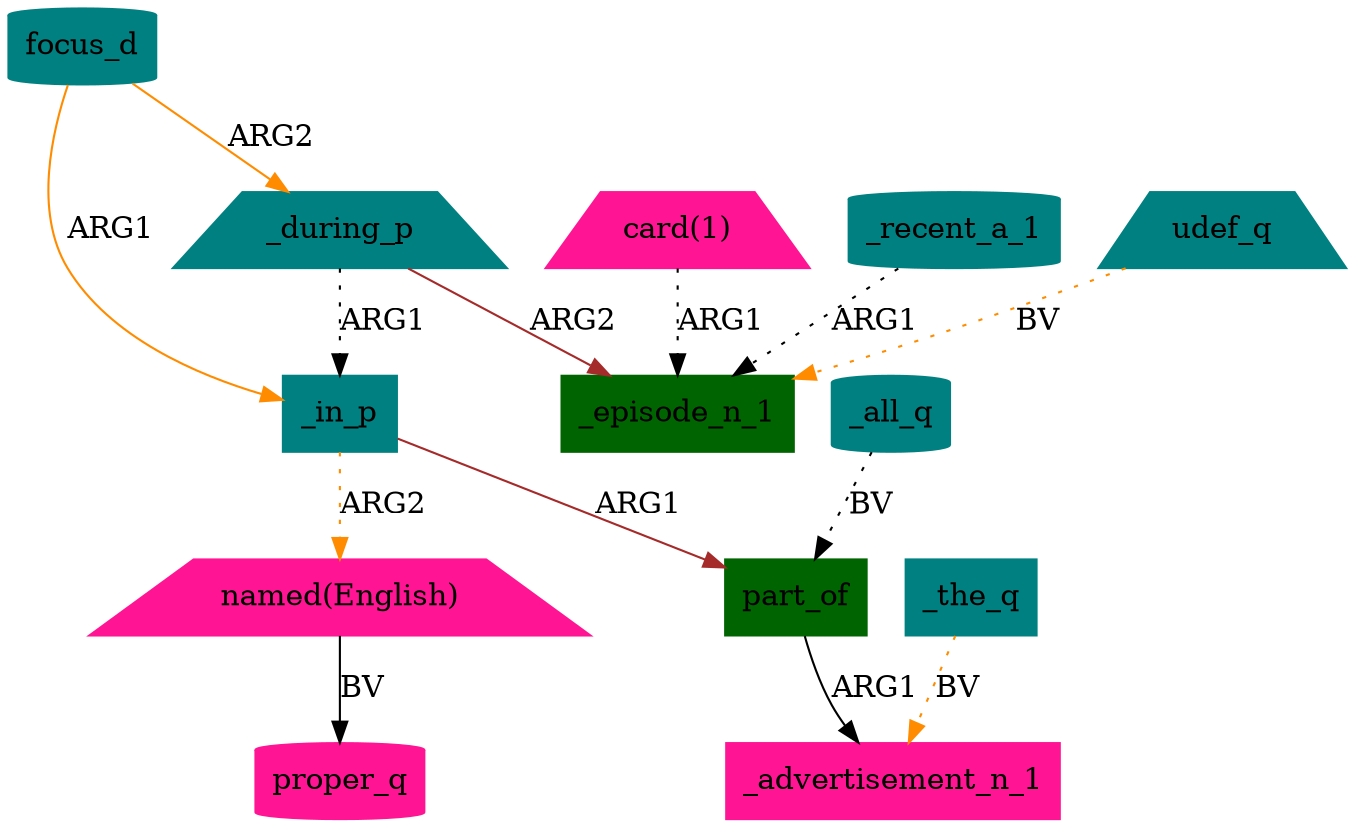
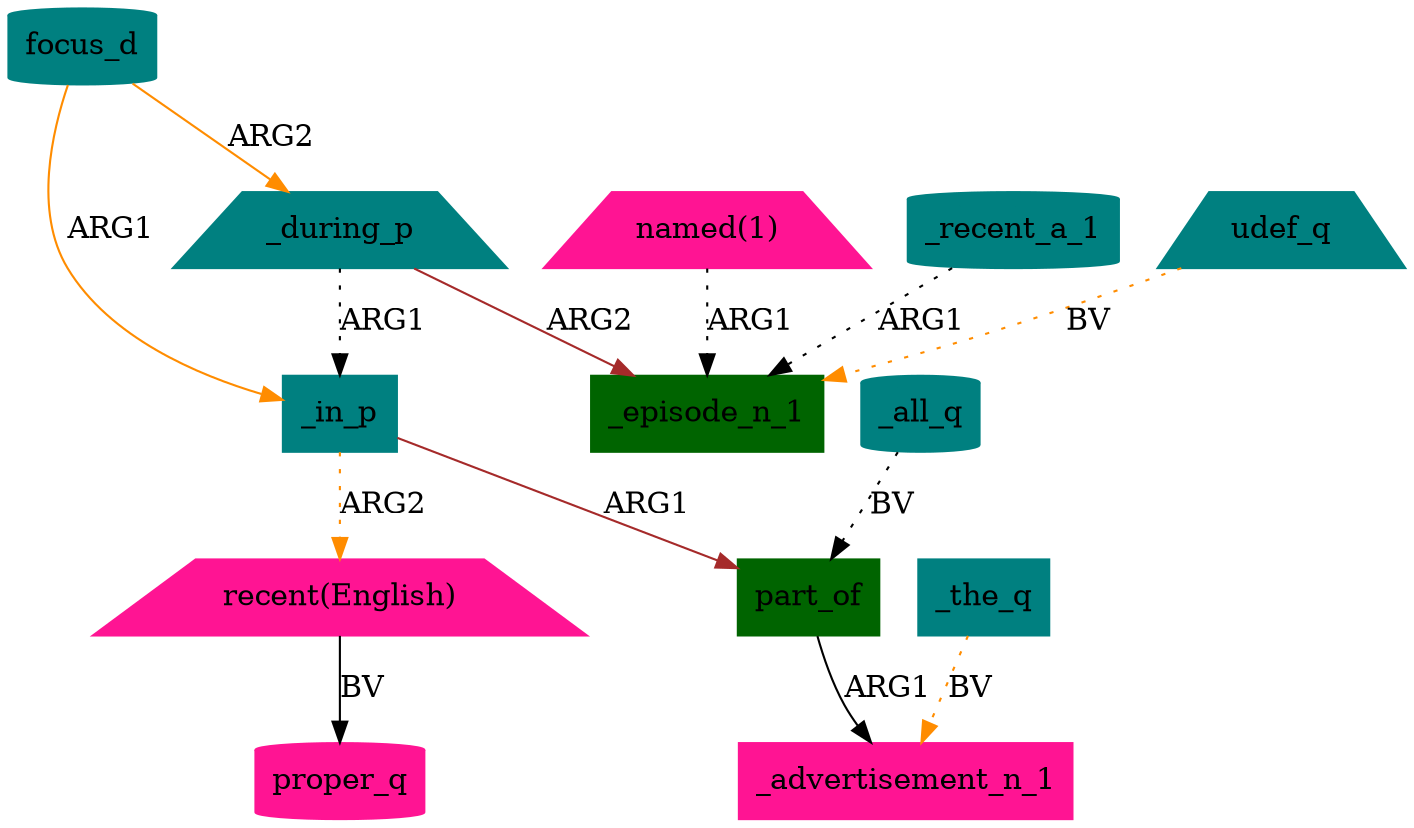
(678, 230) -> (707, 230)
(340, 597) -> (340, 597)
